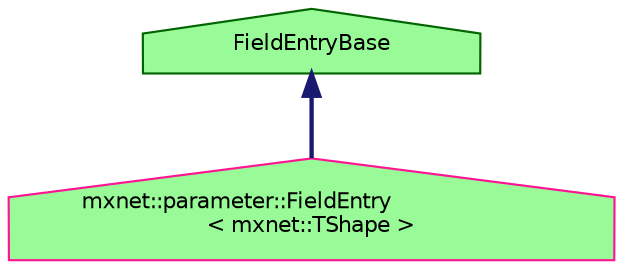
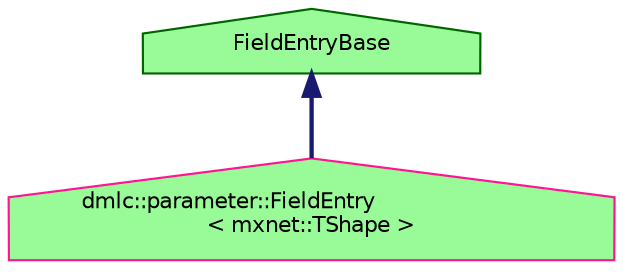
(312, 215) -> (312, 215)
